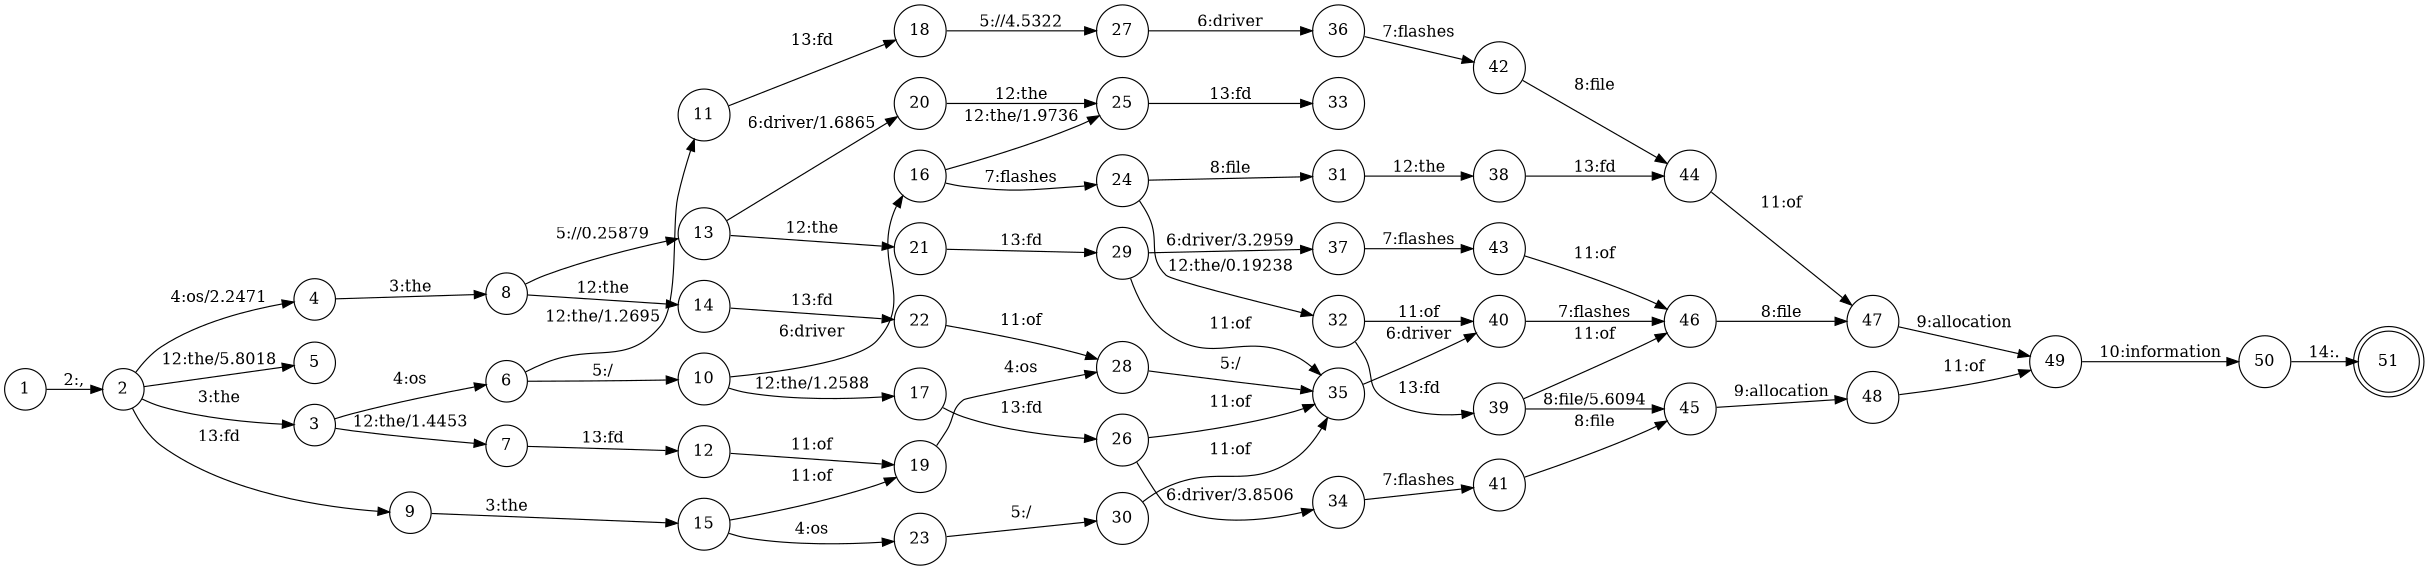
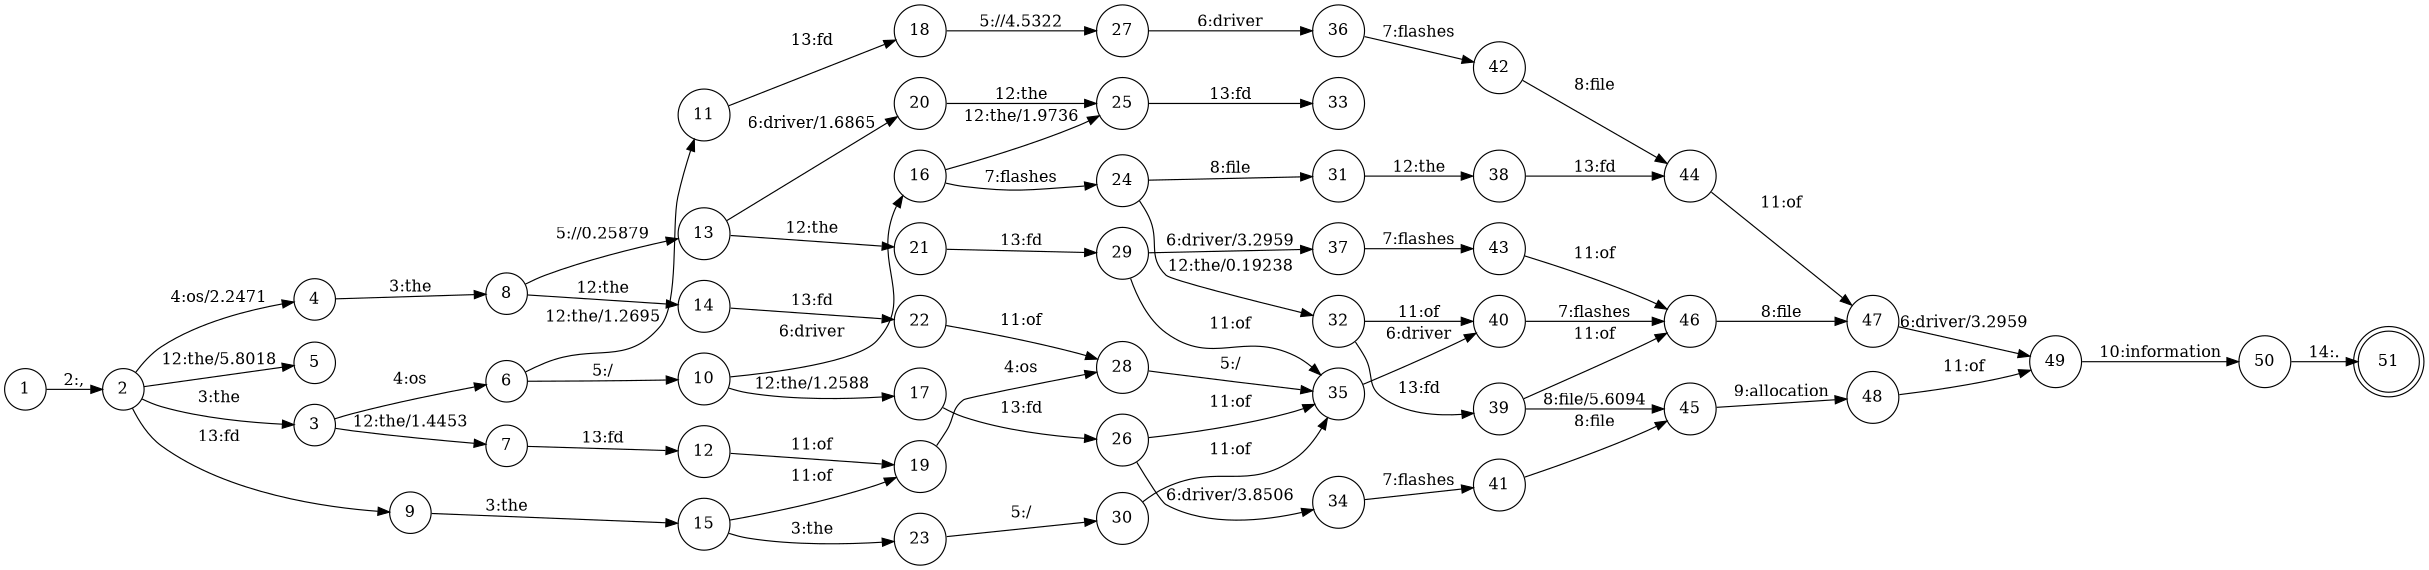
(1964, 323) -> (1964, 323)
(812, 529) -> (812, 529)
